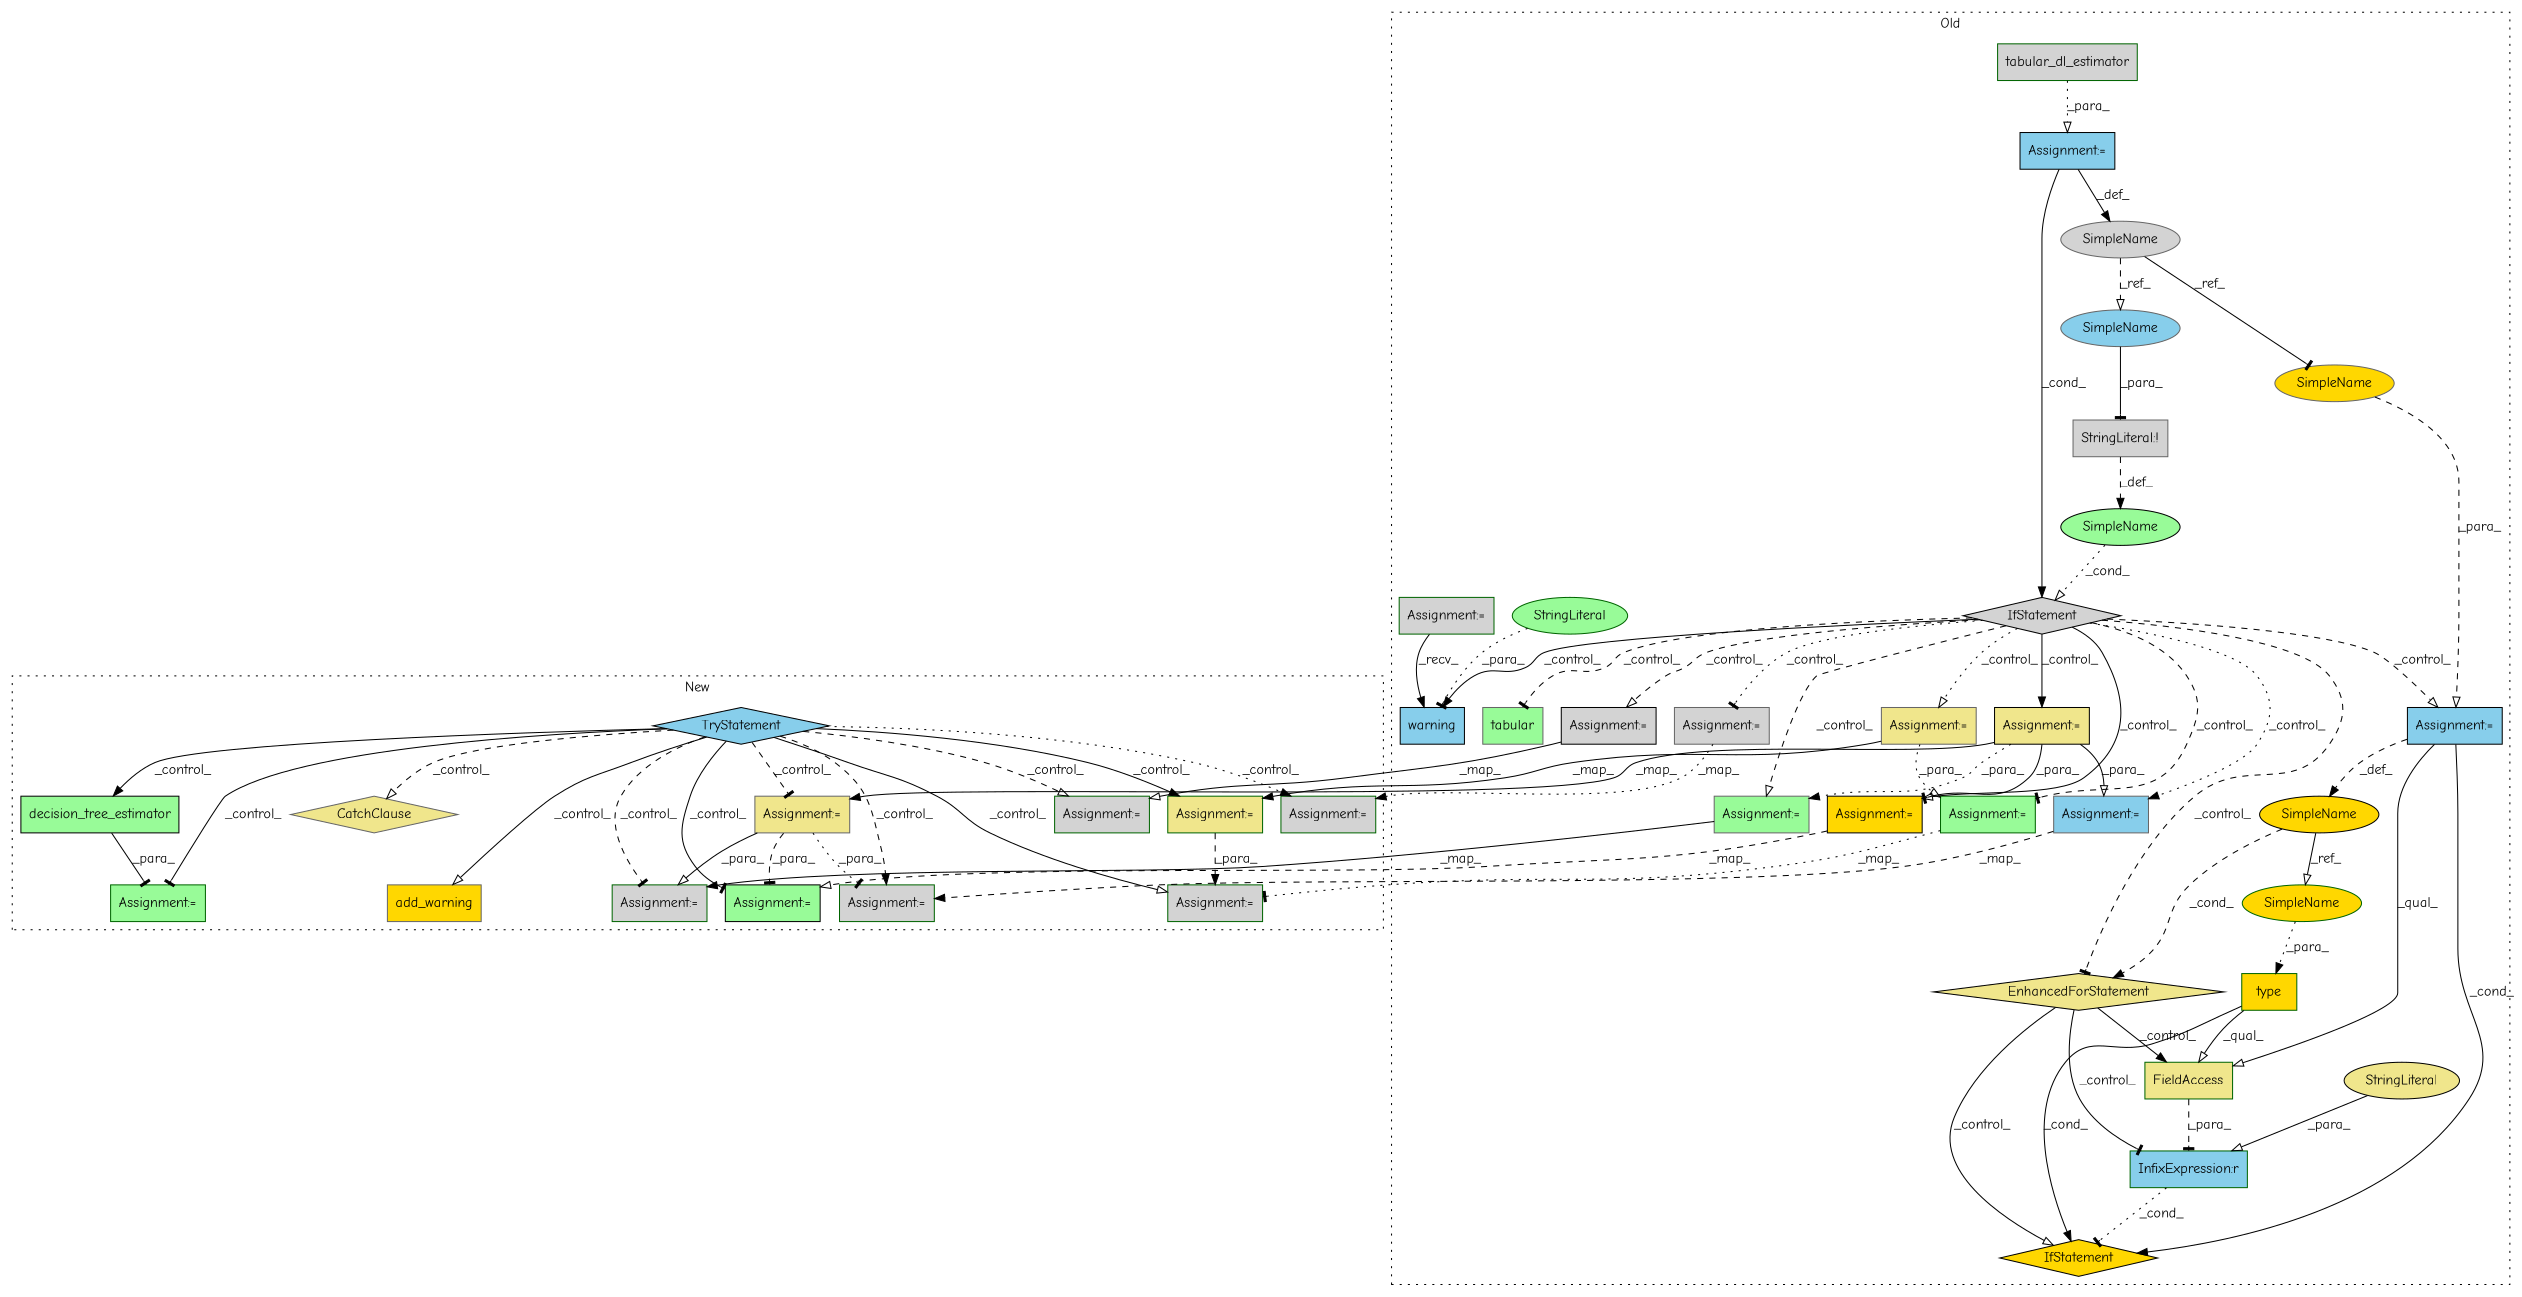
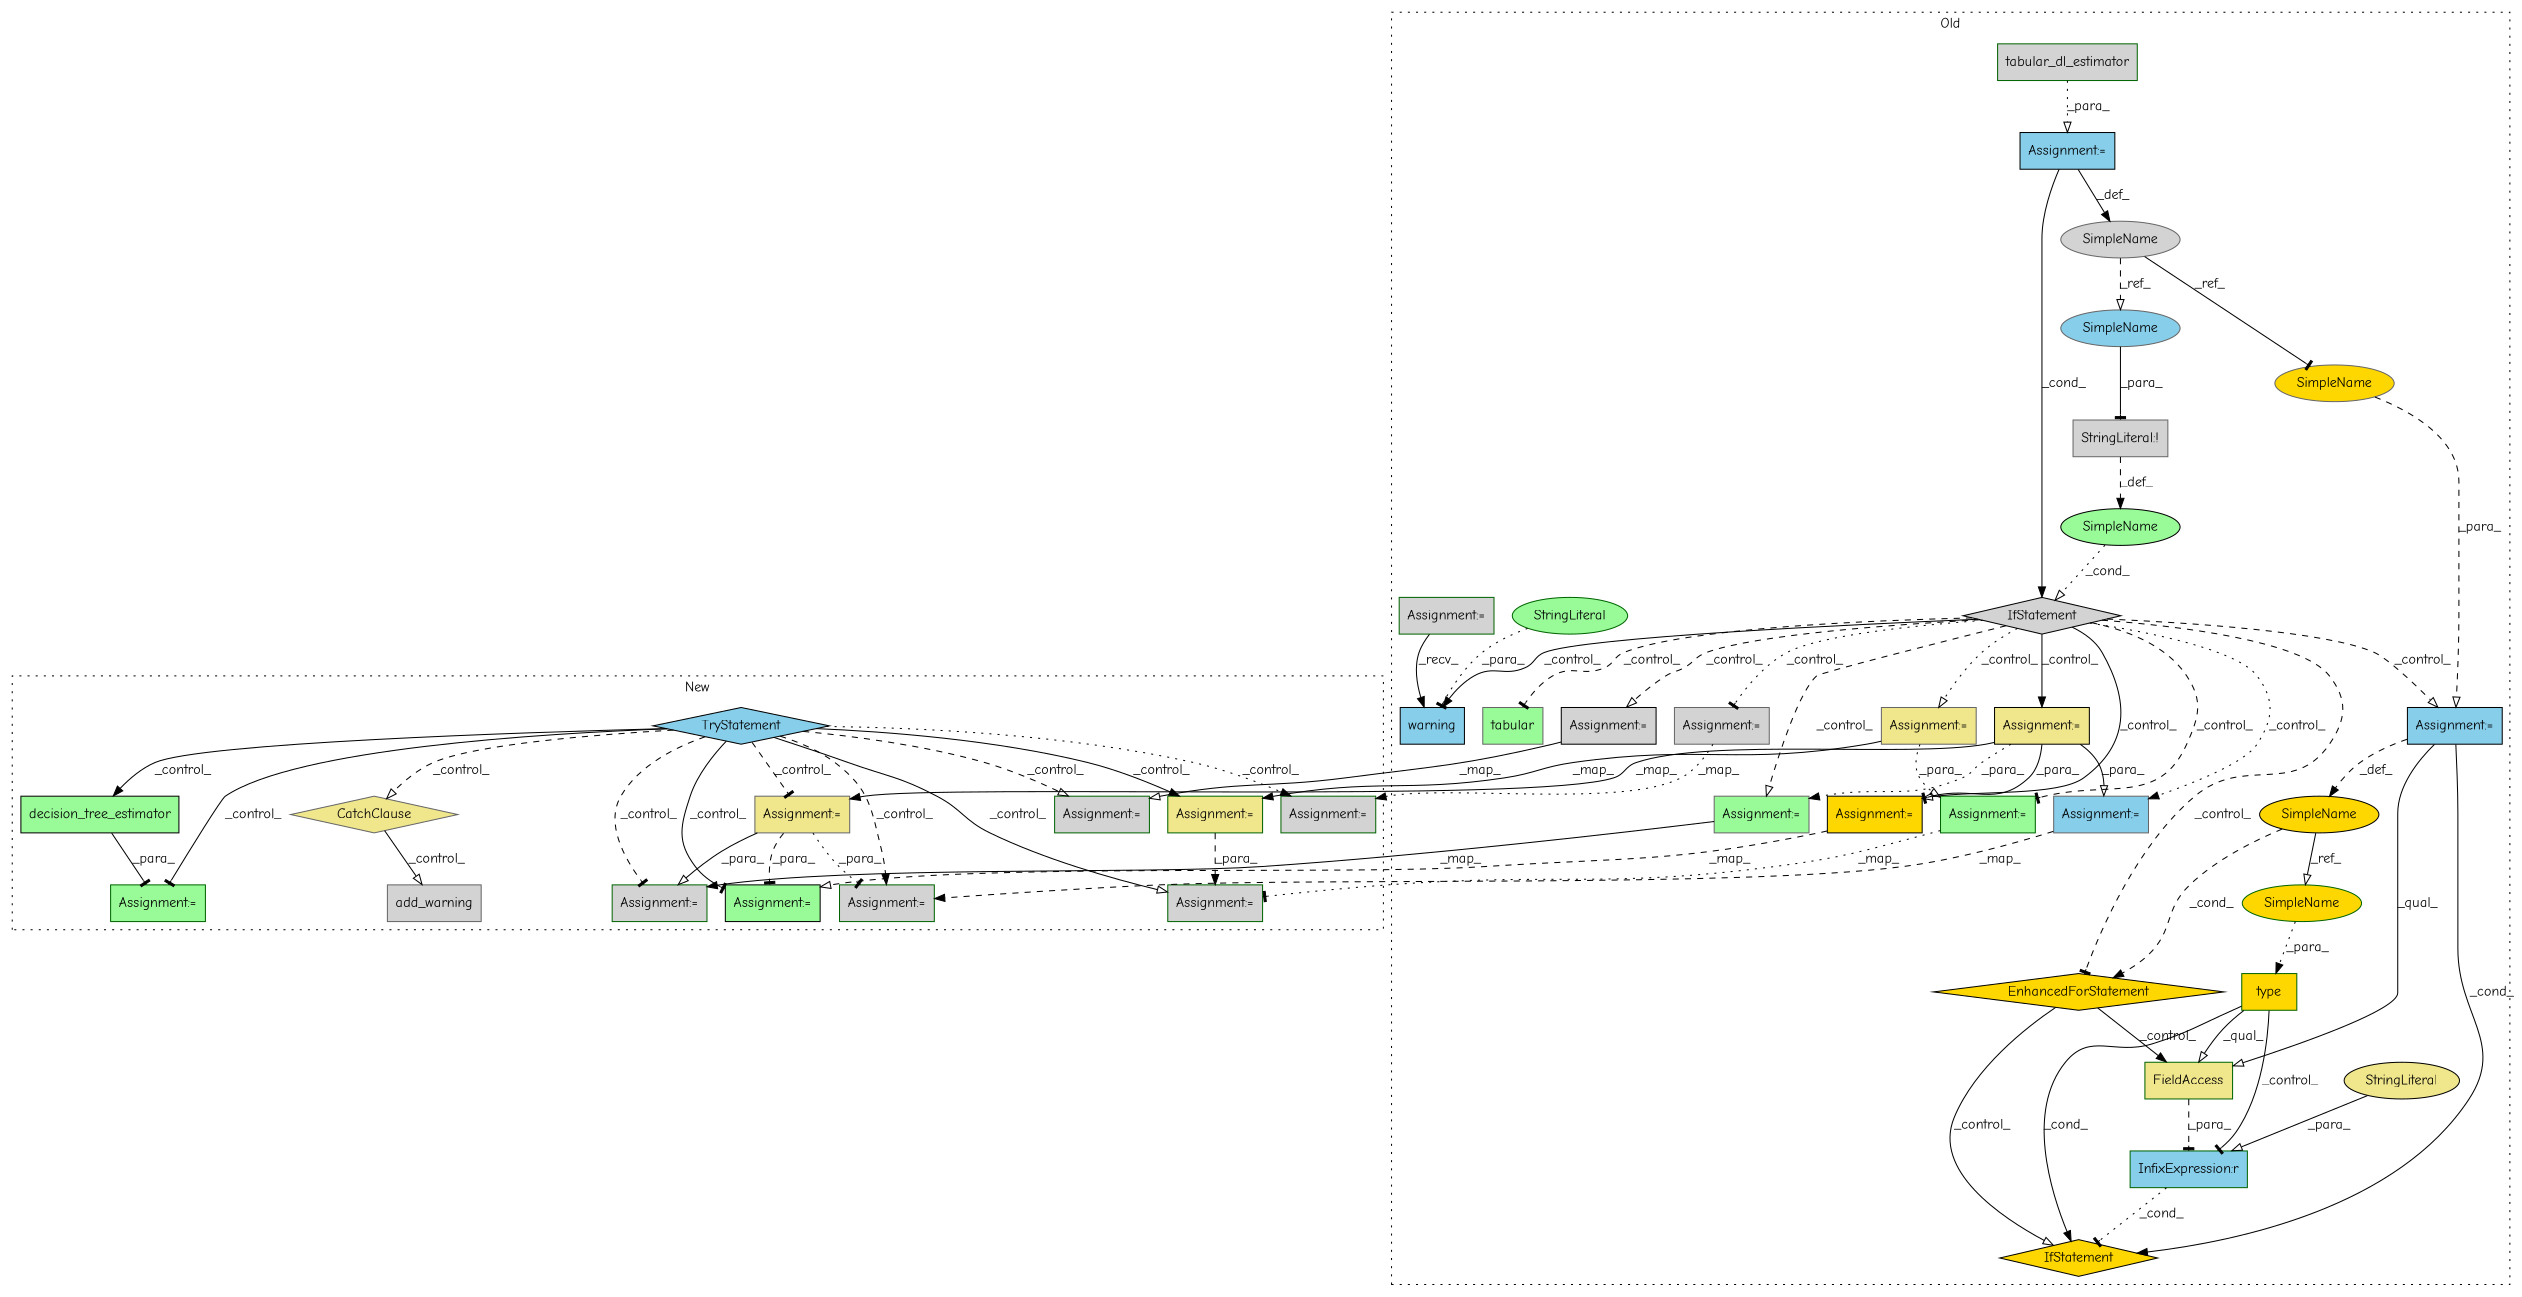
(571, 786) -> (400, 853)
(434, 903) -> (434, 903)
(2079, 992) -> (2079, 992)
(2077, 1092) -> (2258, 1084)
